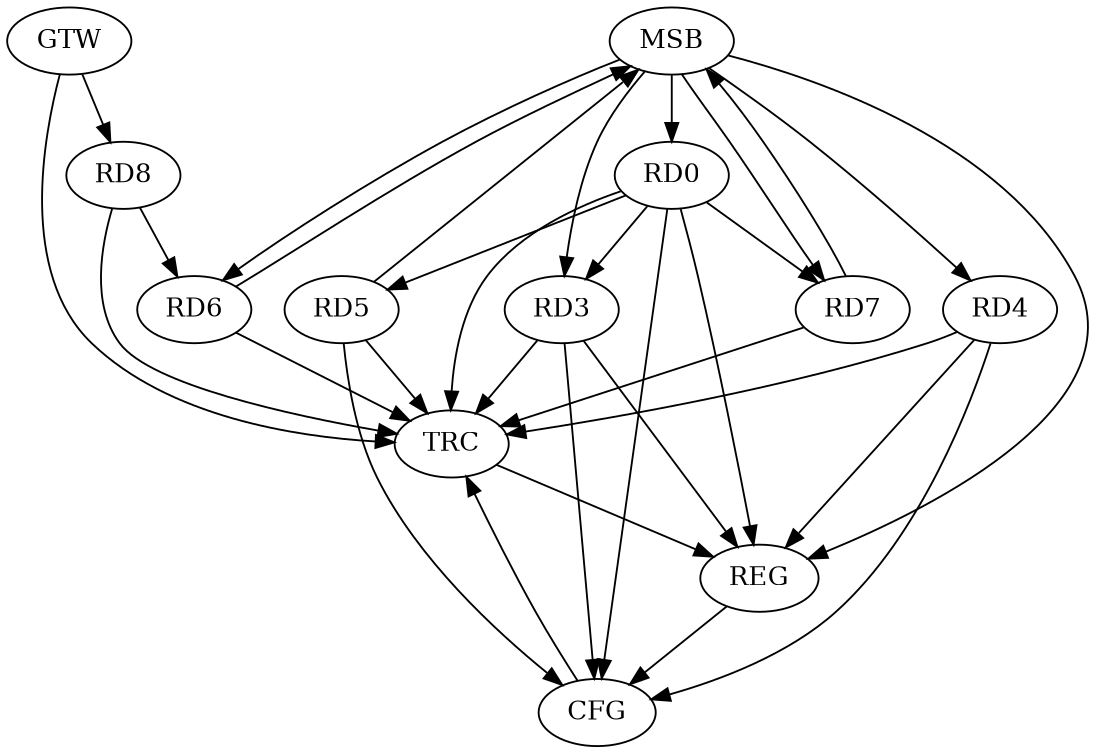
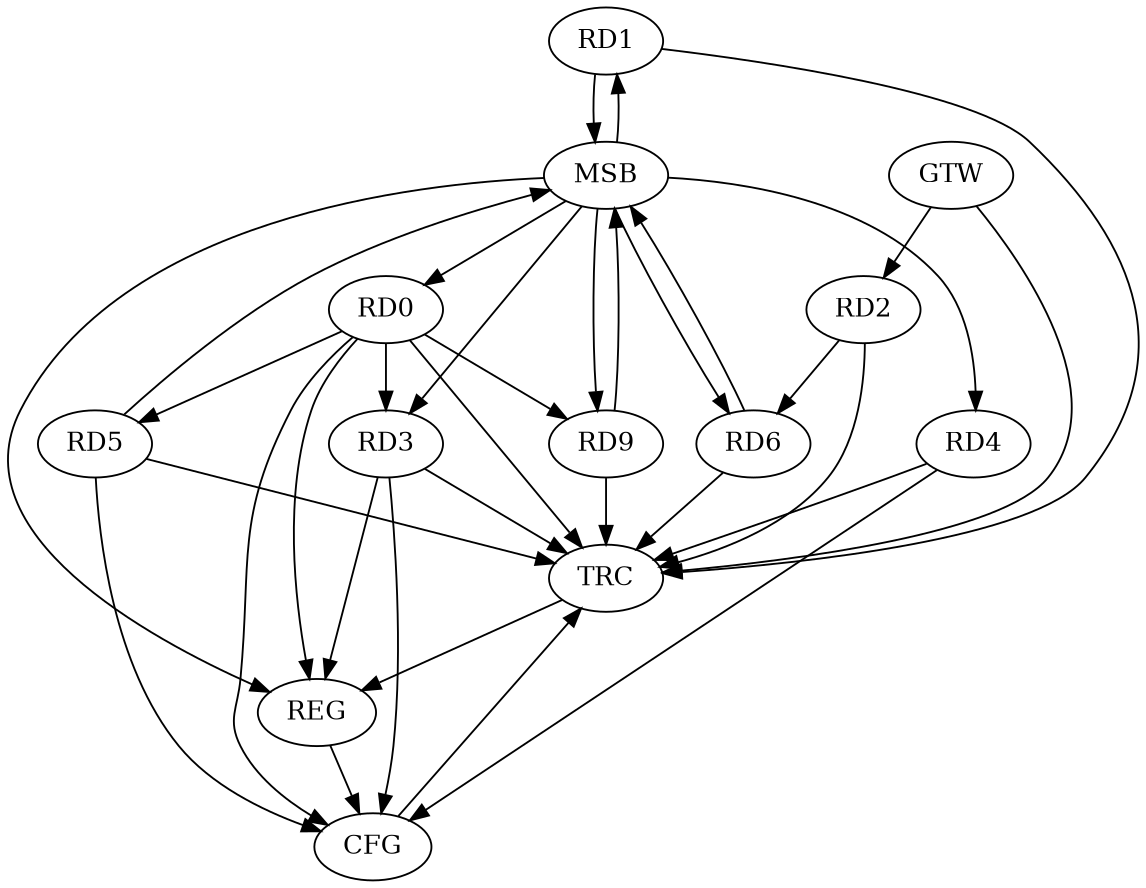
none -> (606, 41)
(123, 175) -> (863, 310)
(853, 310) -> (606, 444)
(887, 436) -> none
